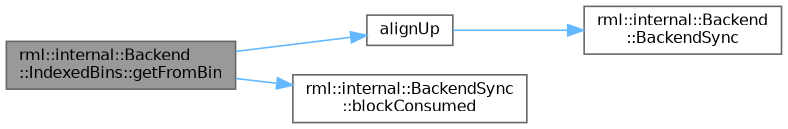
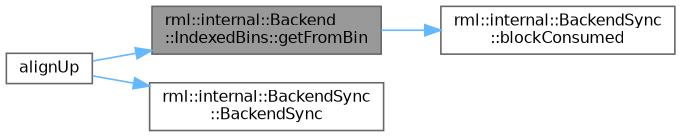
(683, 30) -> (267, 107)
(293, 44) -> (114, 57)
